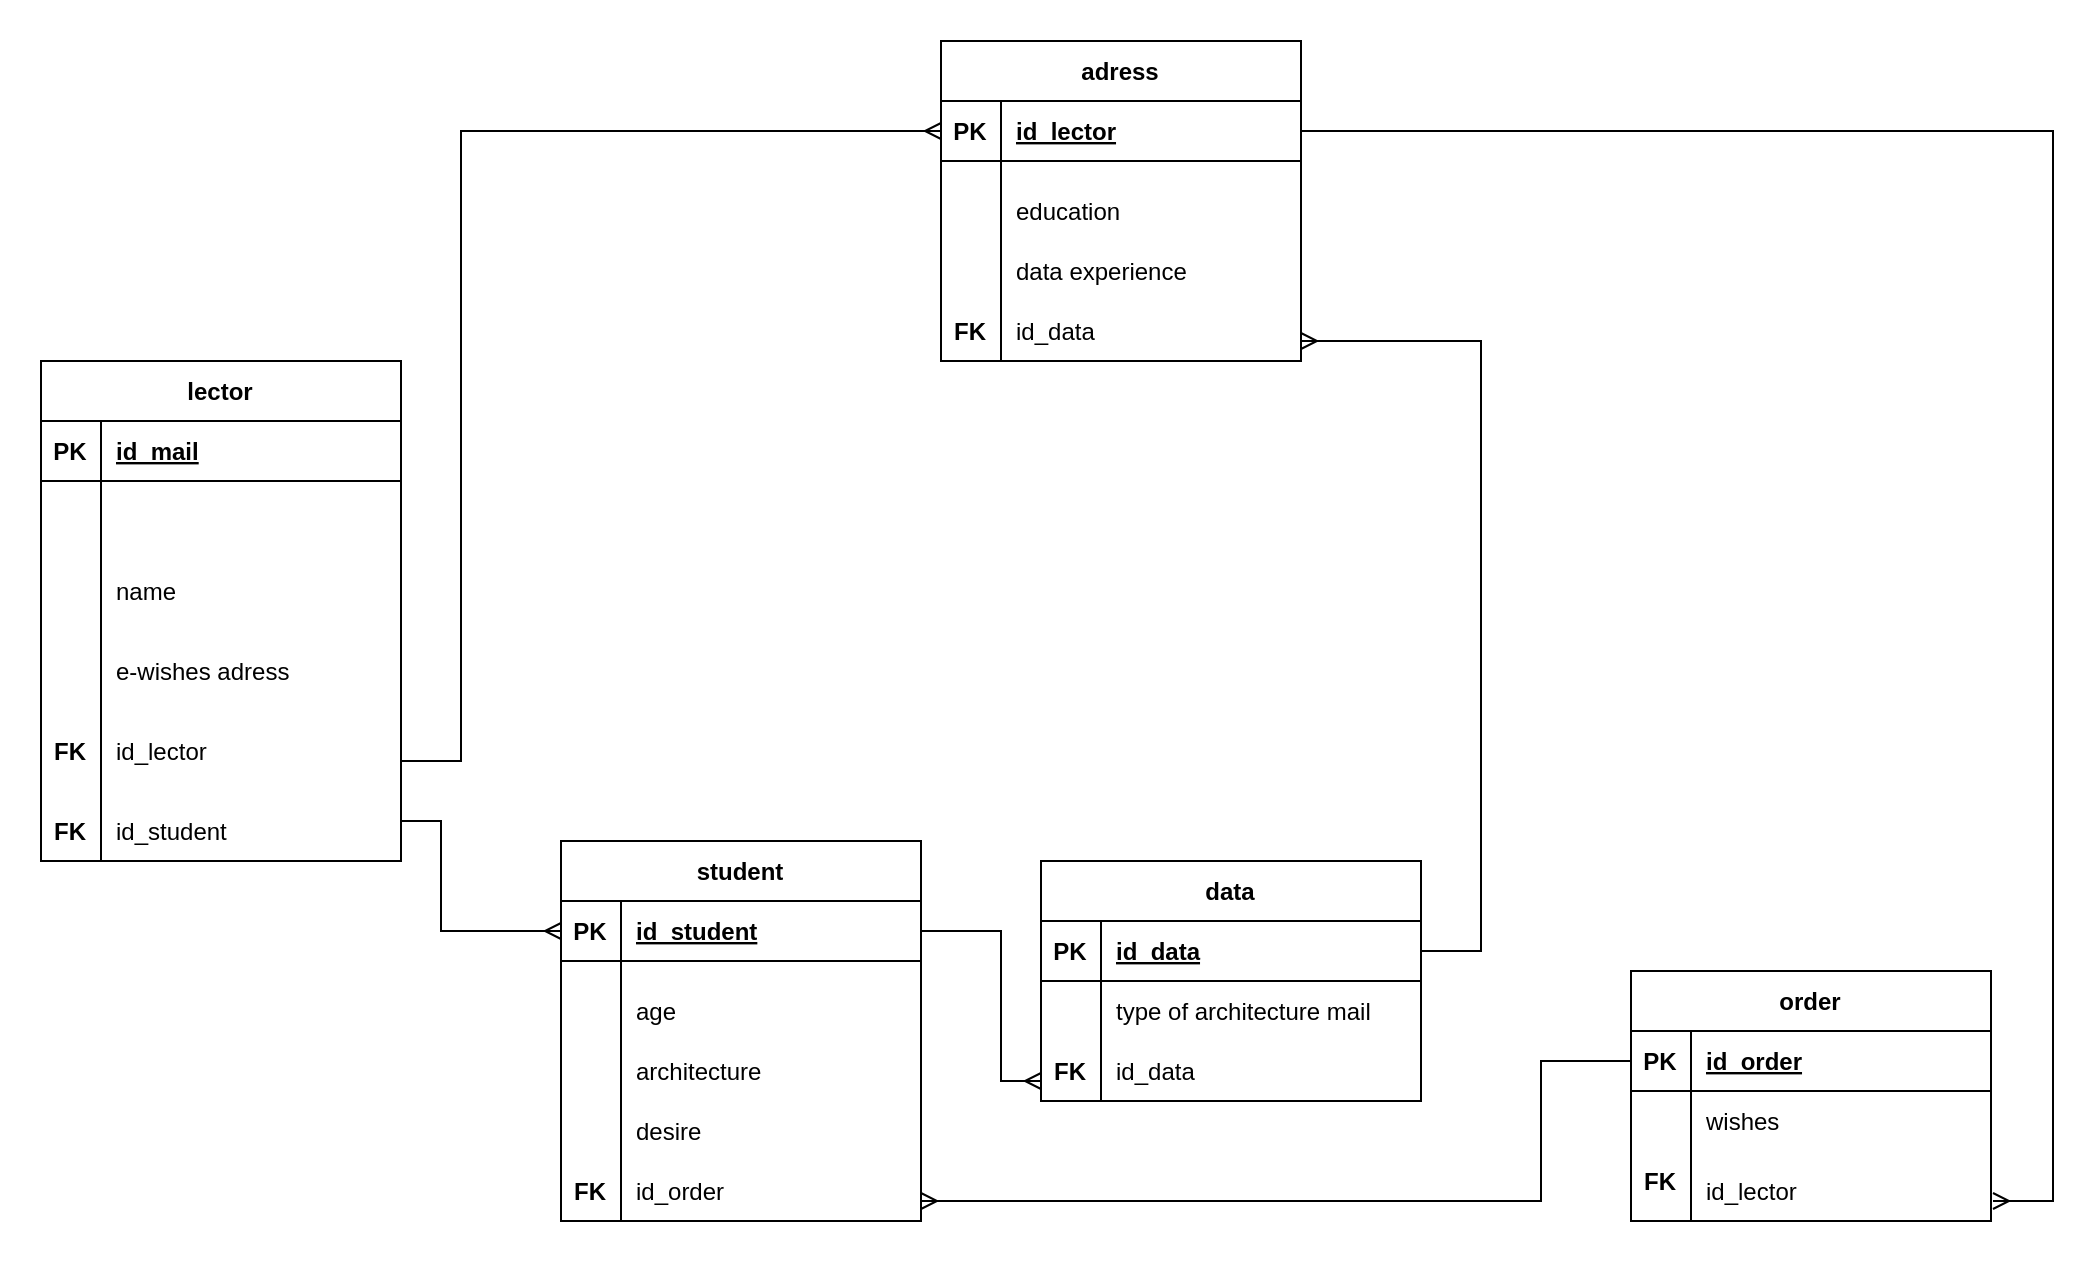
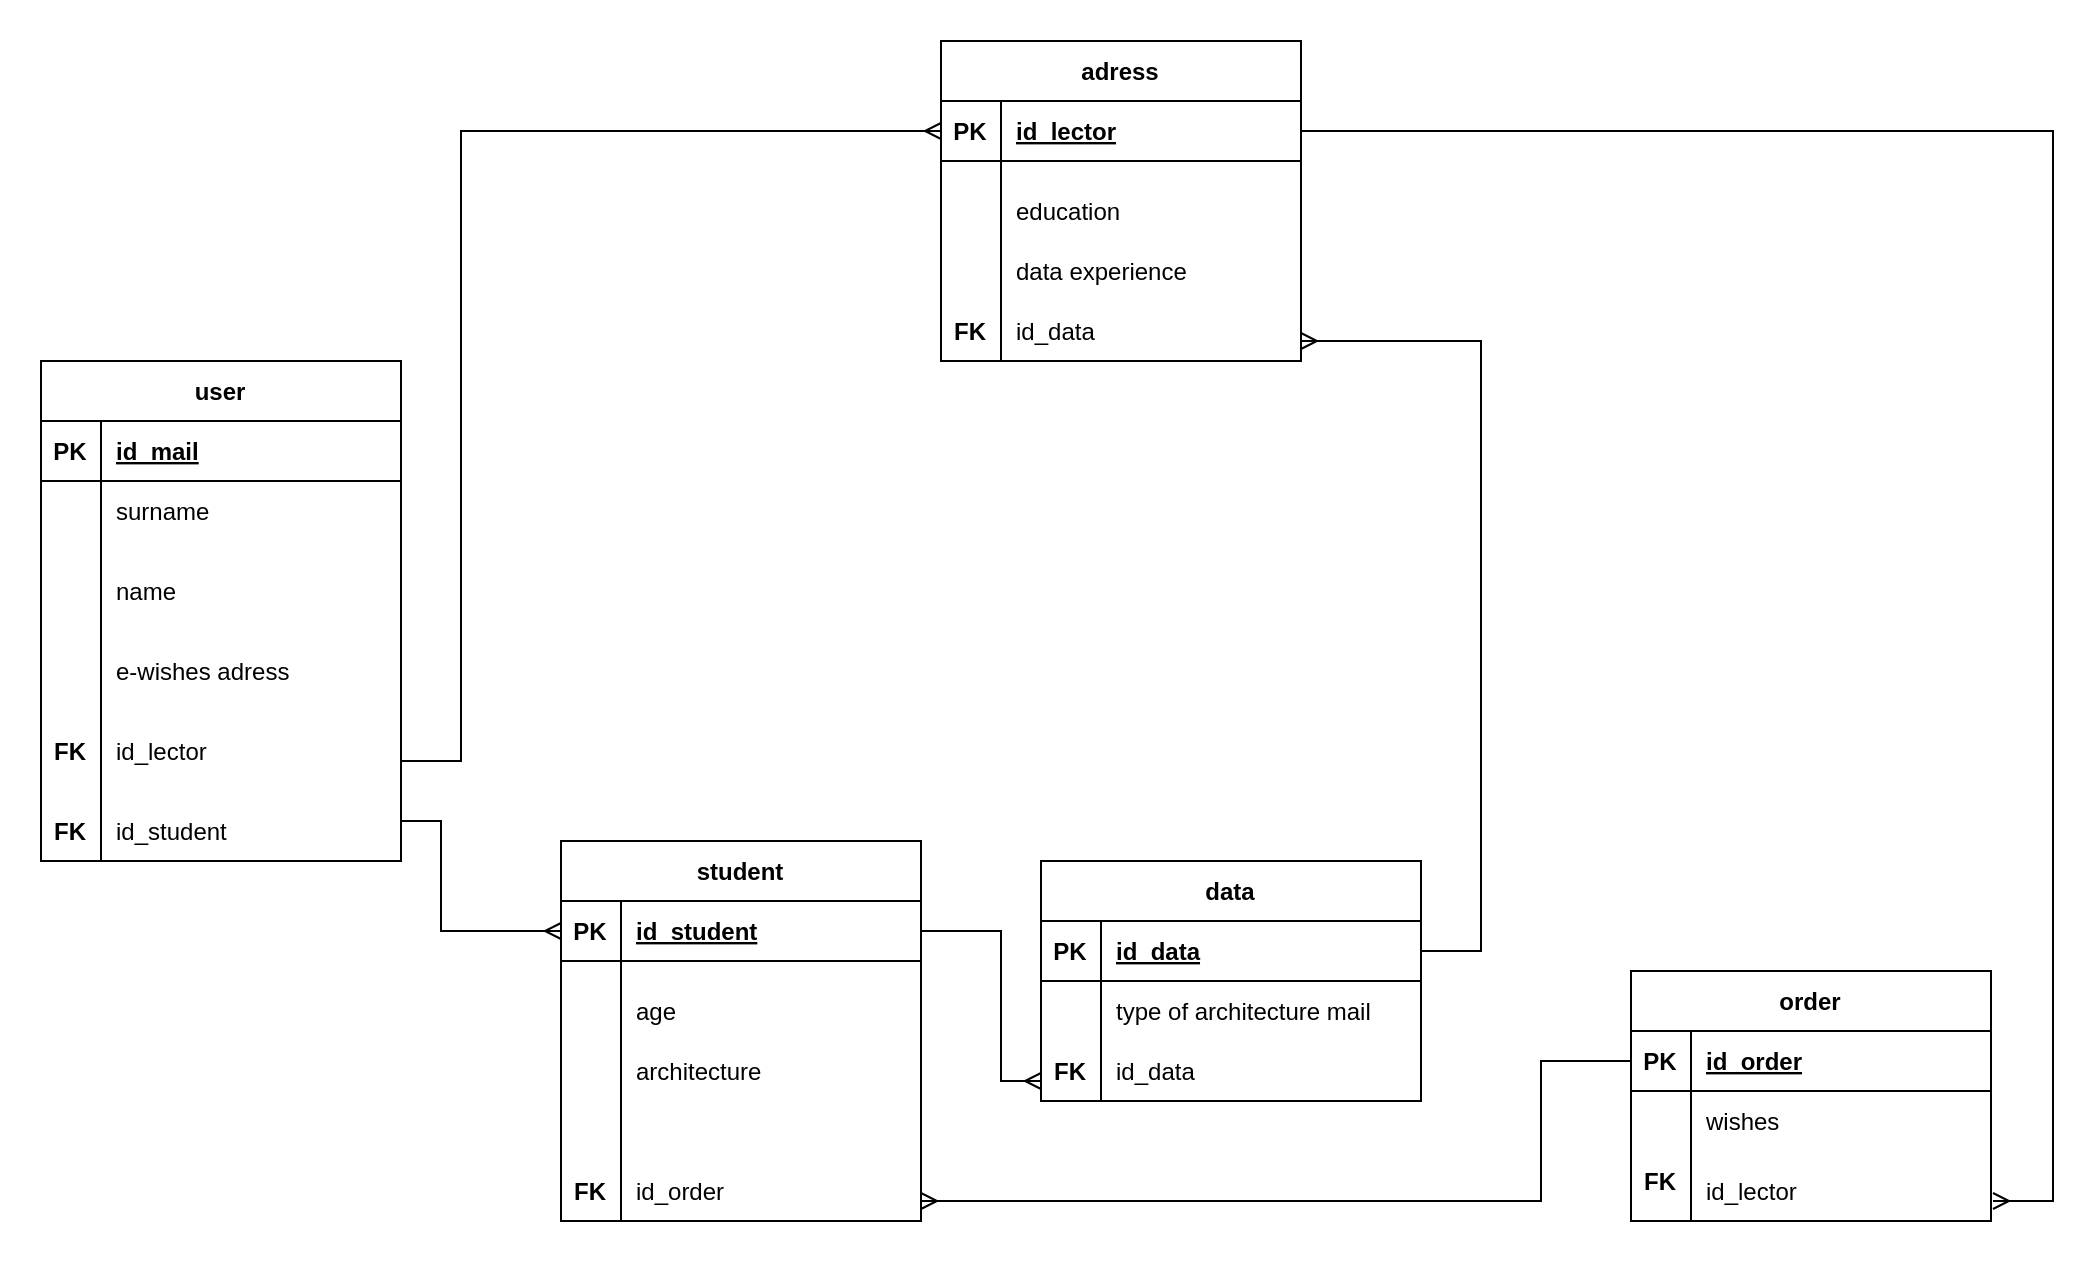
(220, 392) -> (220, 392)
none -> (251, 511)
(771, 1131) -> none
